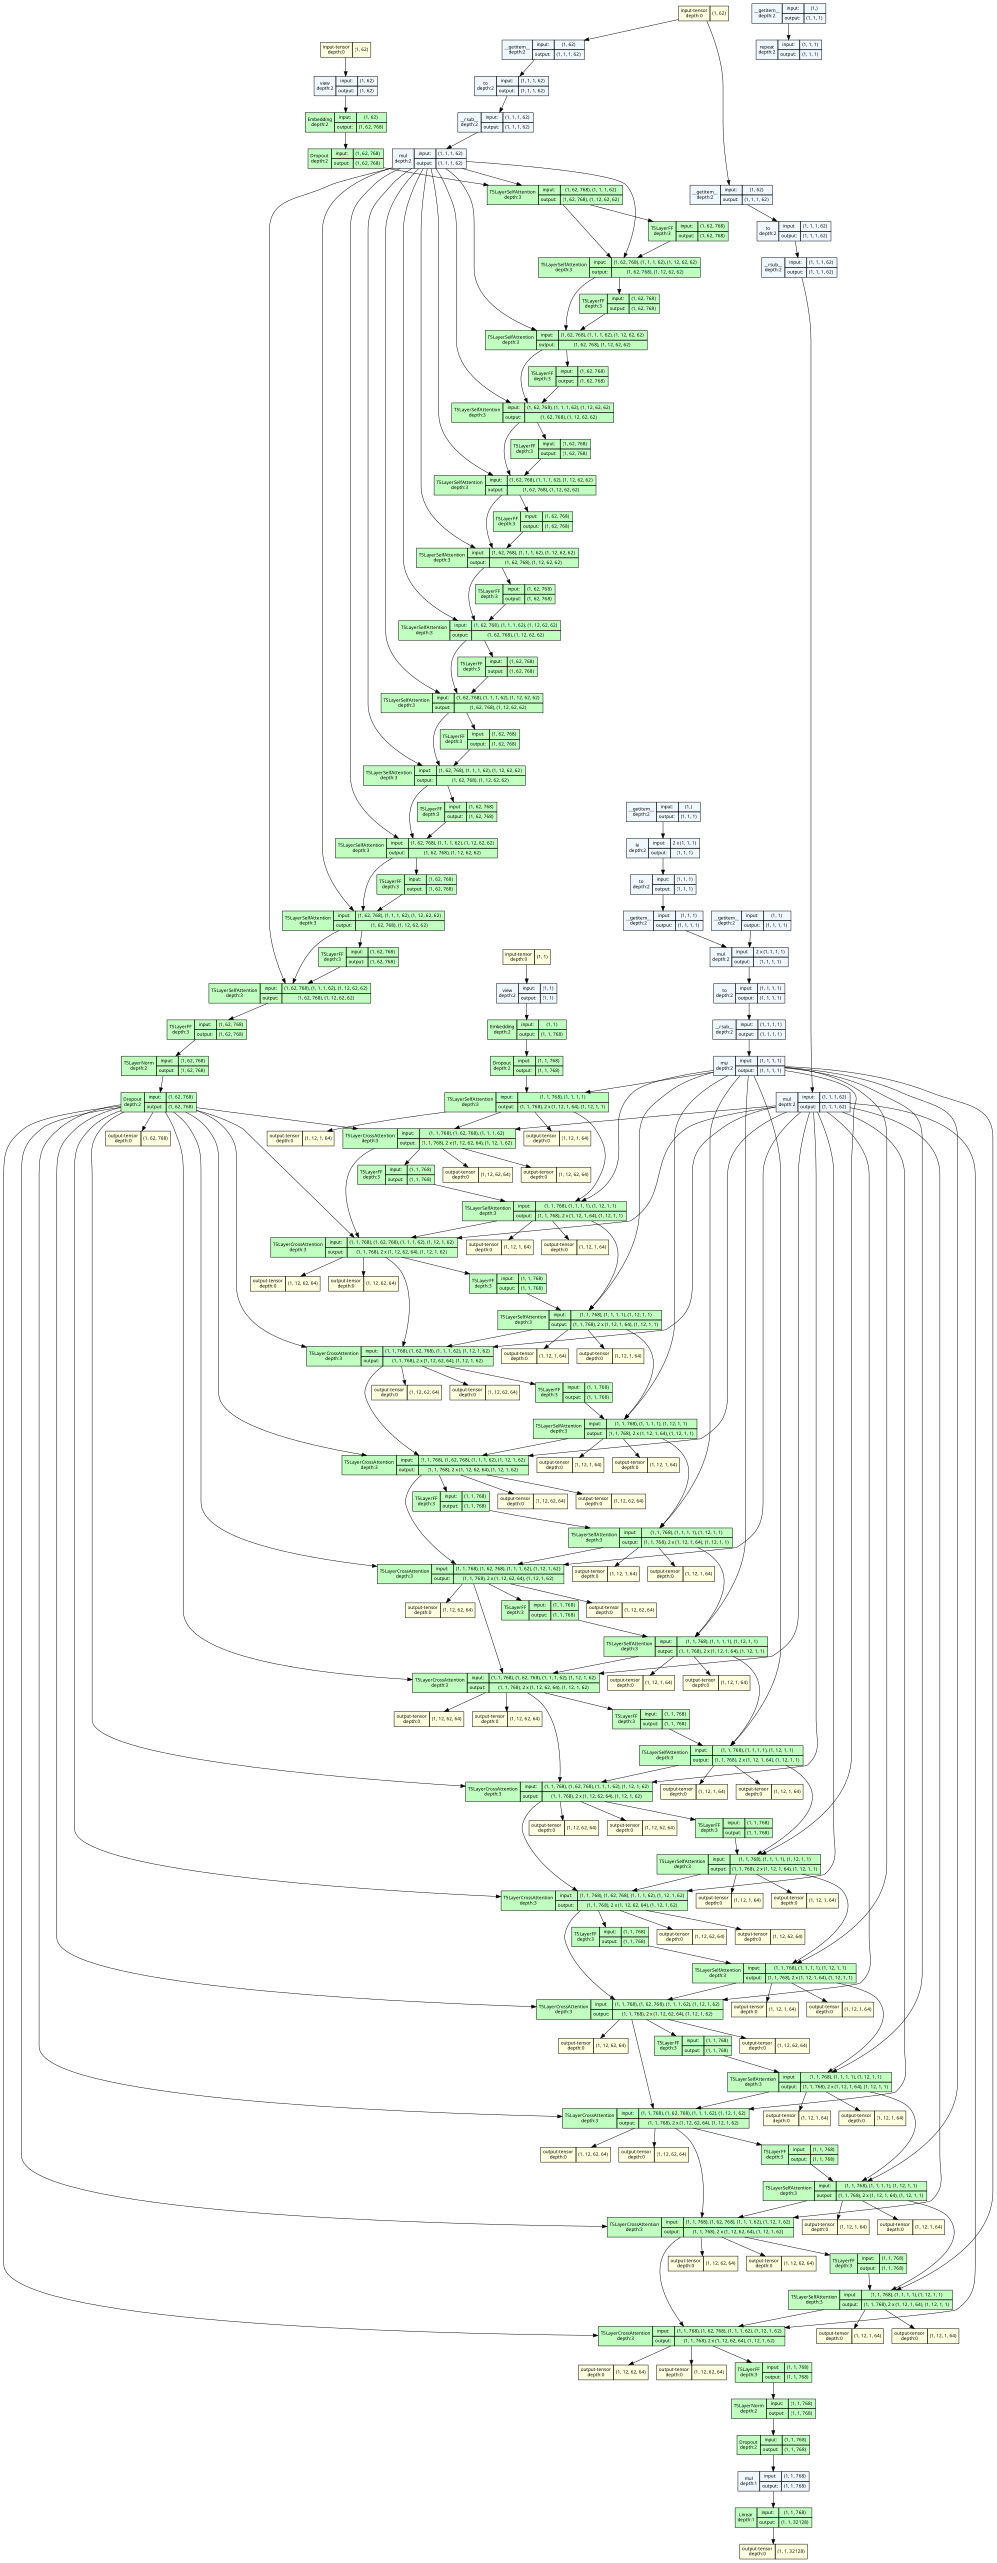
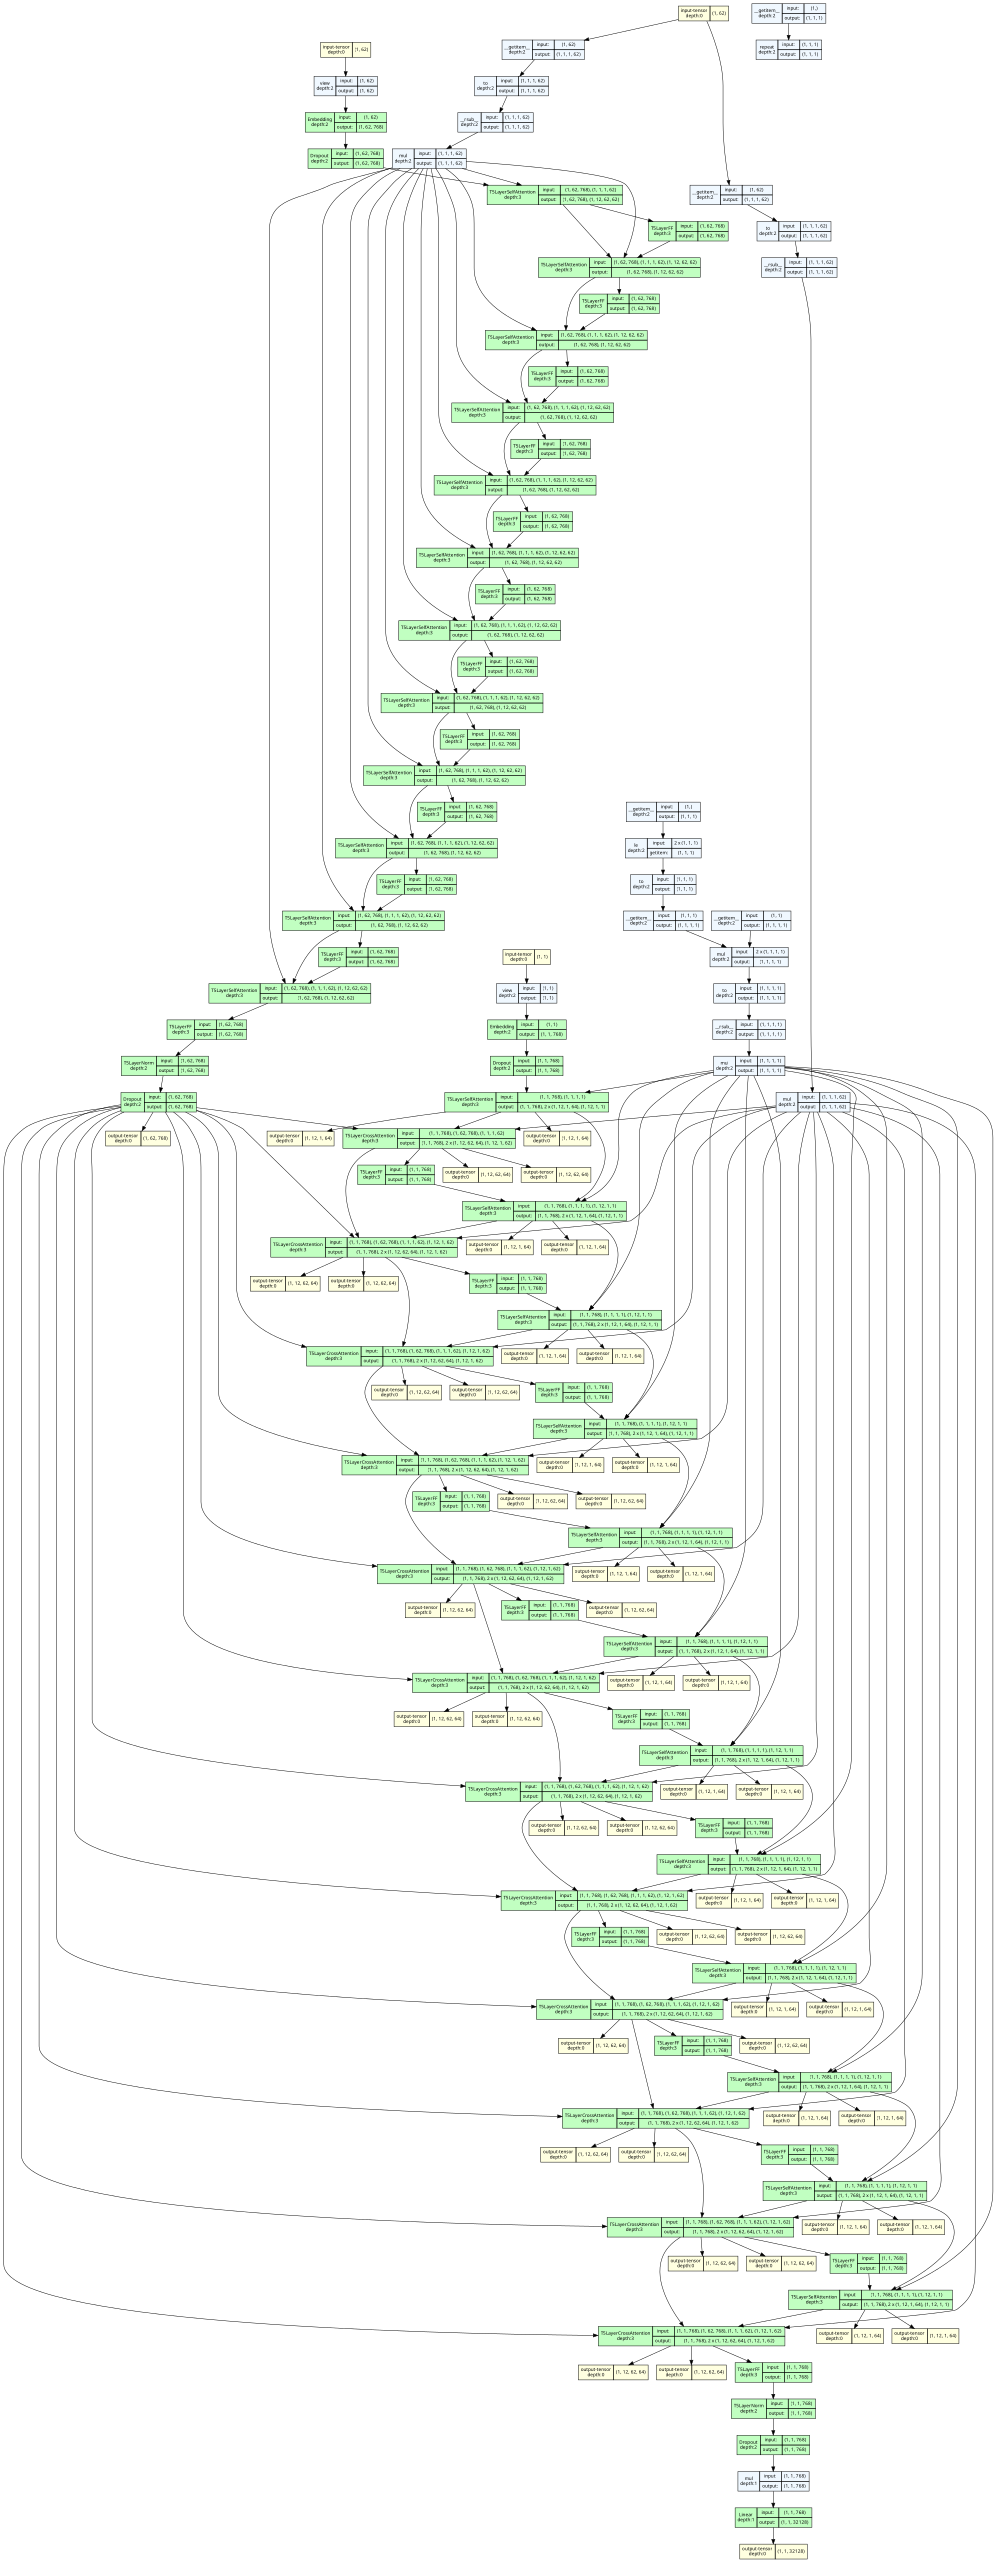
(660, 853) -> (660, 853)
